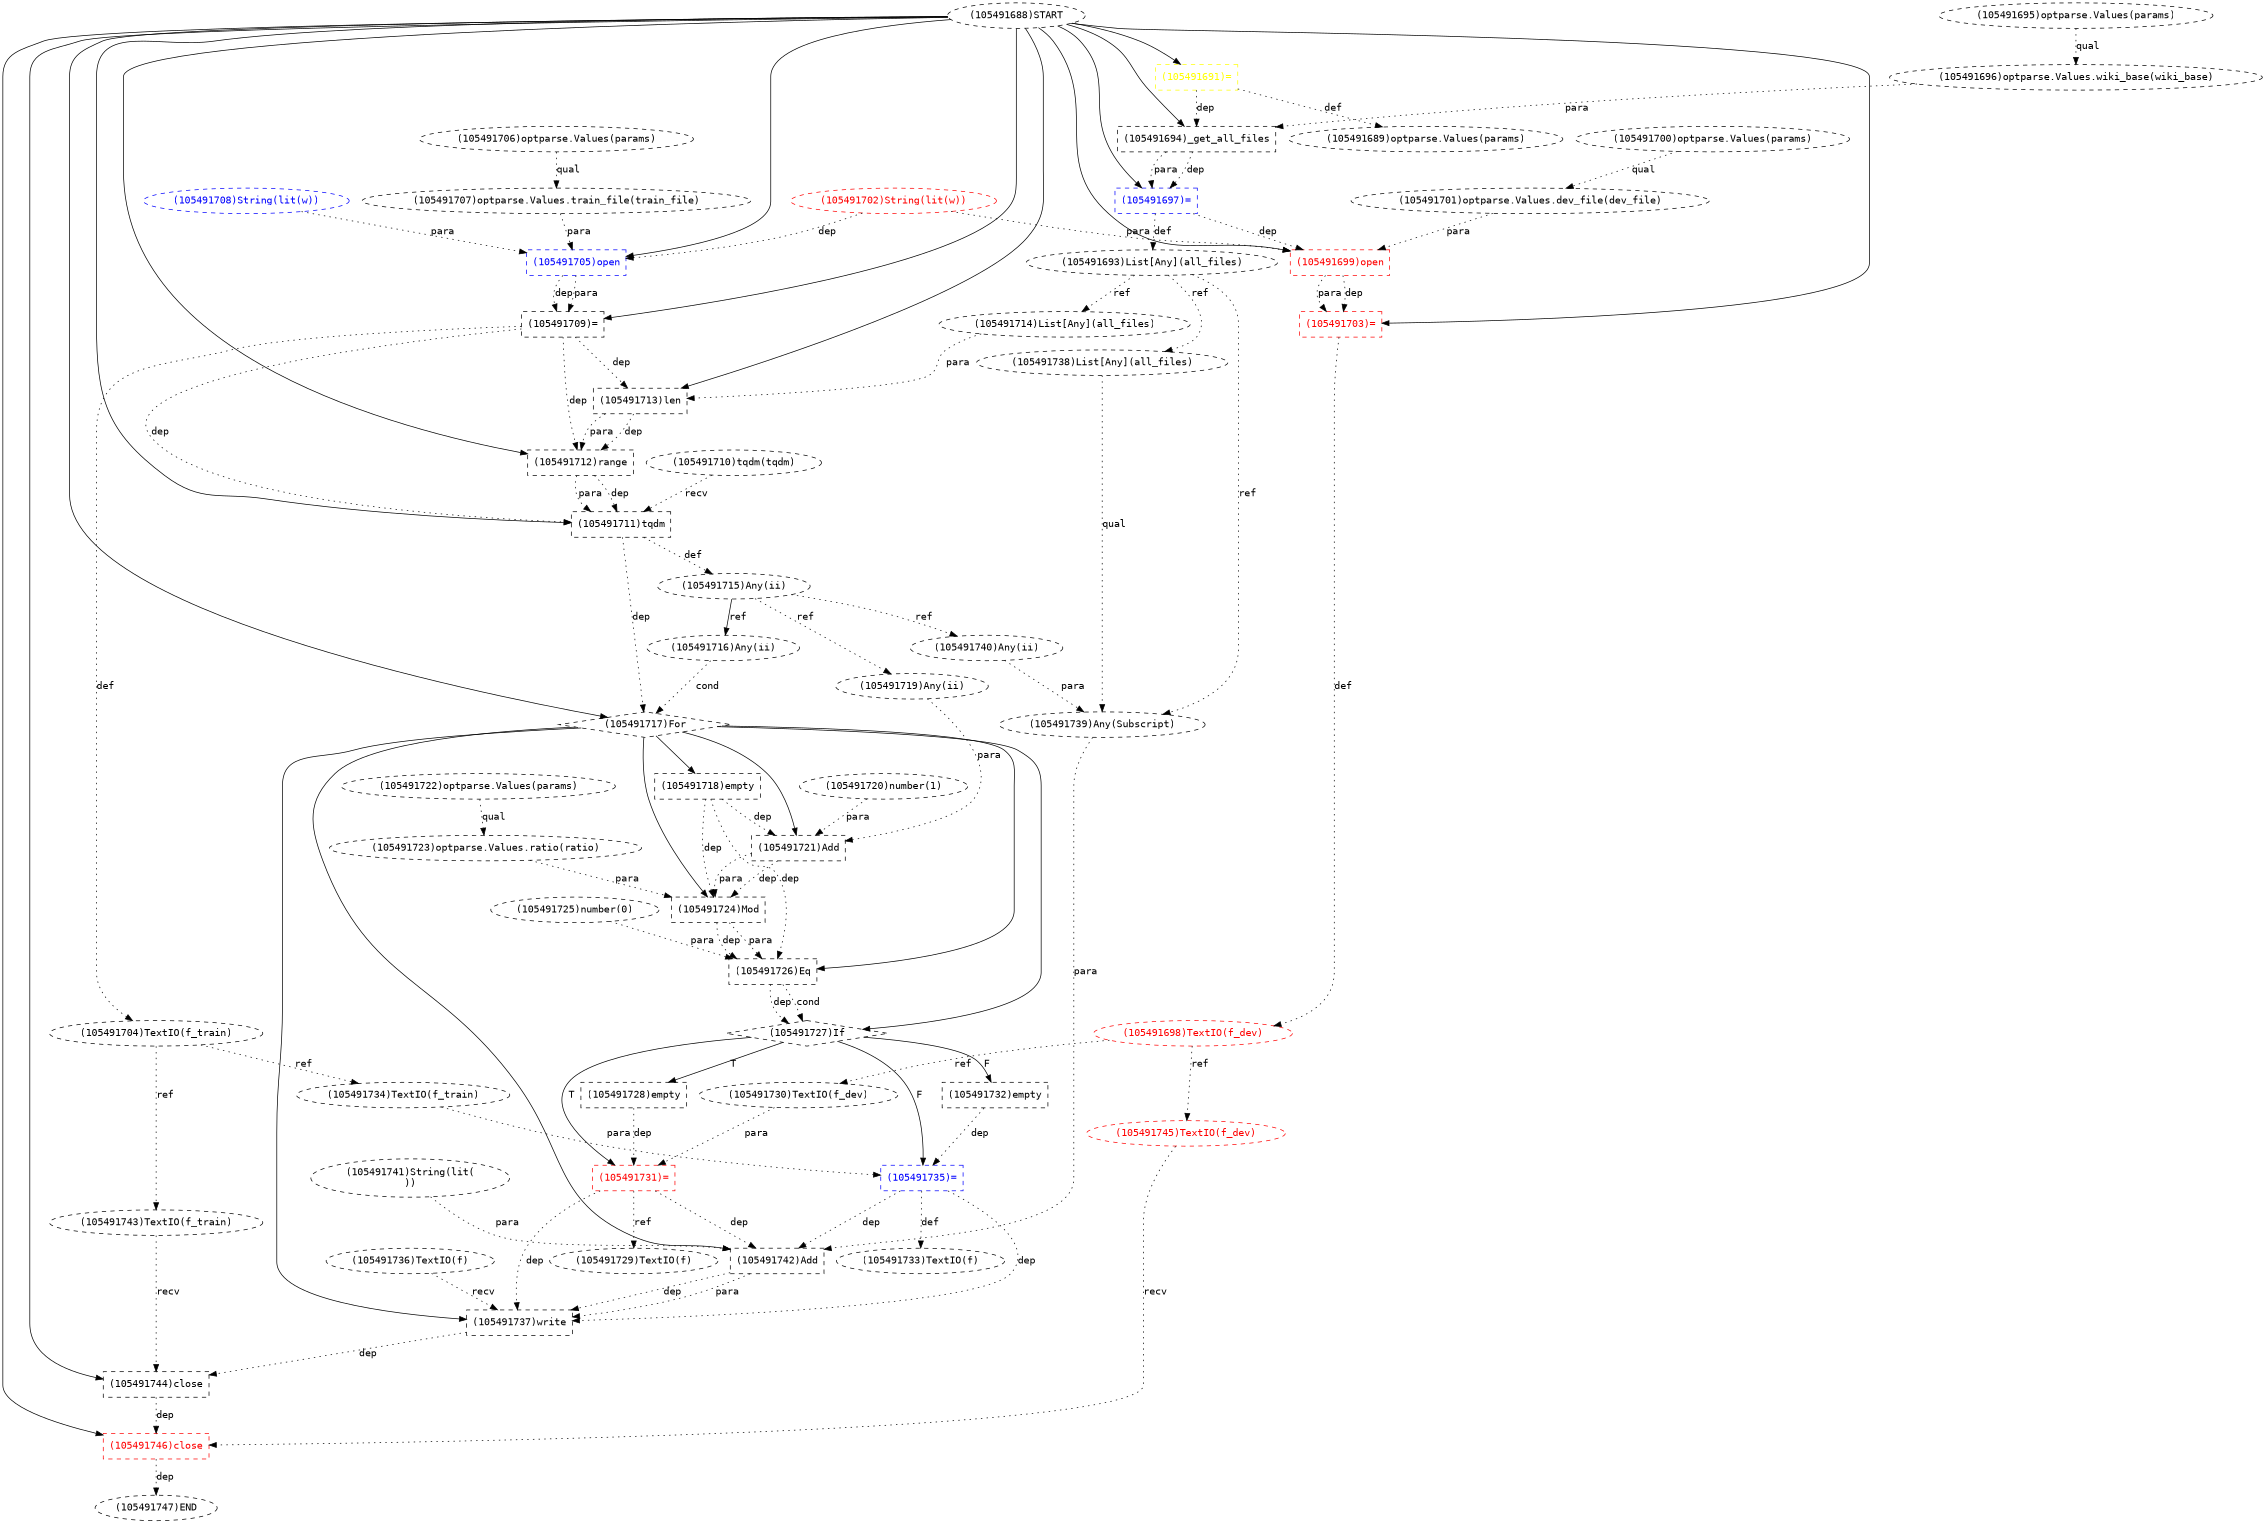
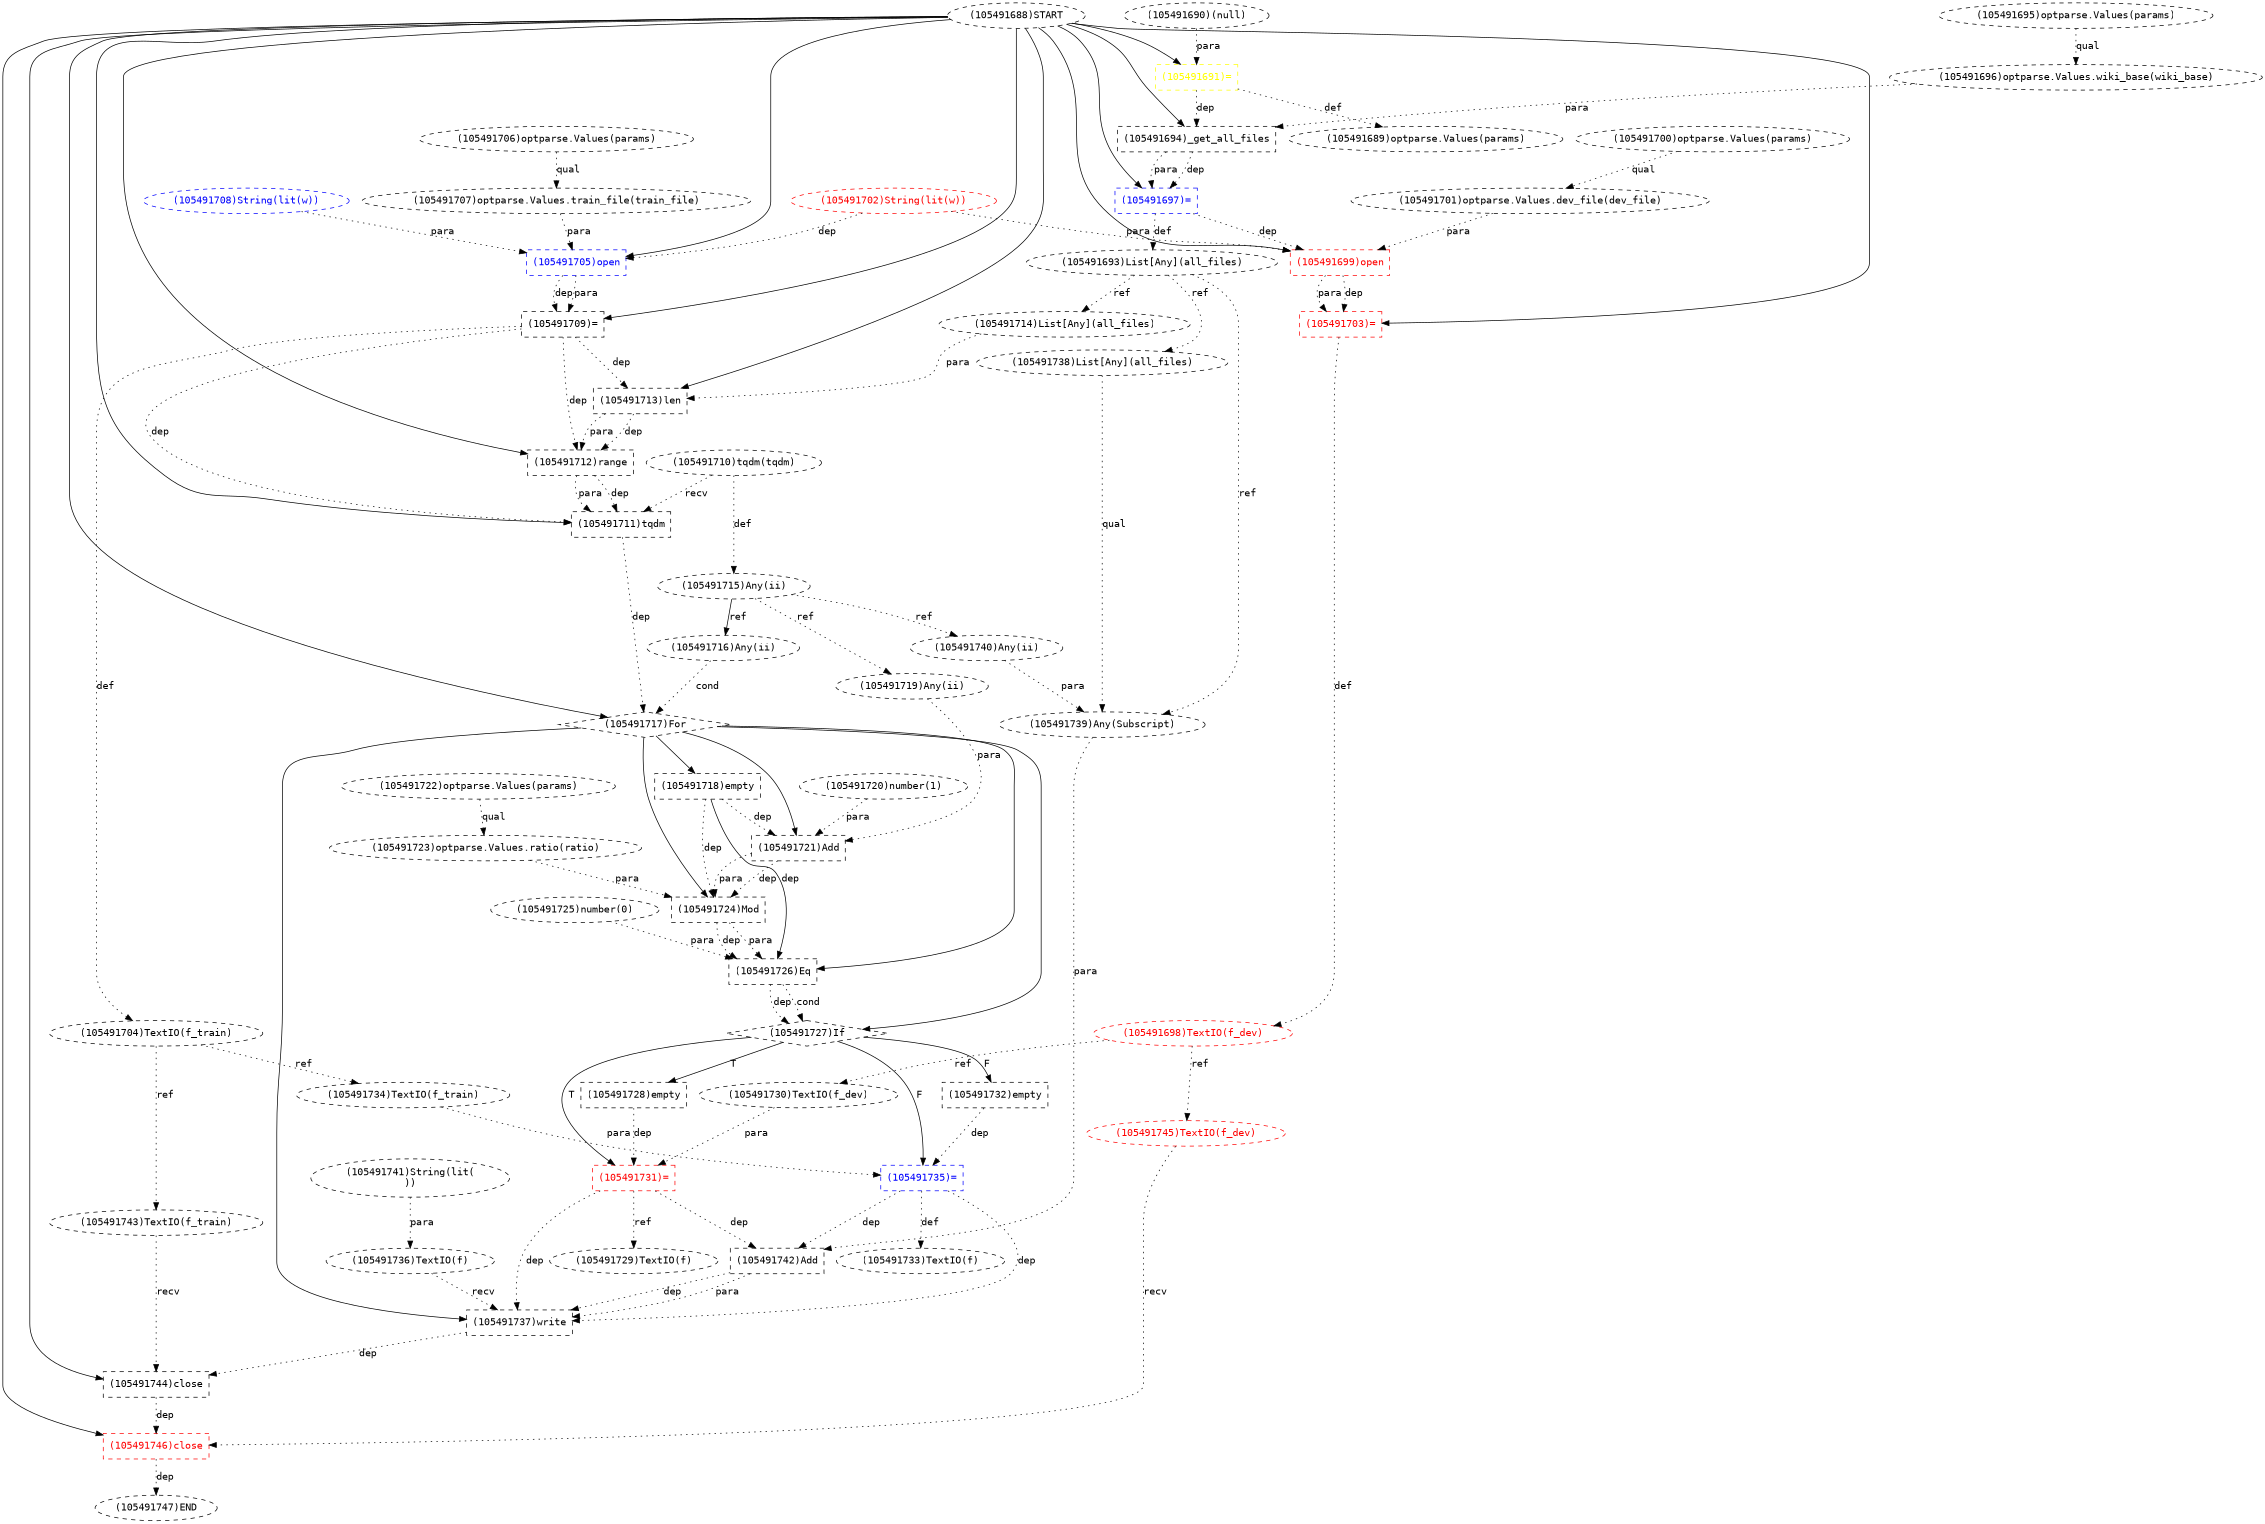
none -> (1197, 16)
(675, 554) -> (734, 521)
(761, 866) -> (761, 866)
(389, 962) -> none
(571, 1245) -> (410, 1219)
